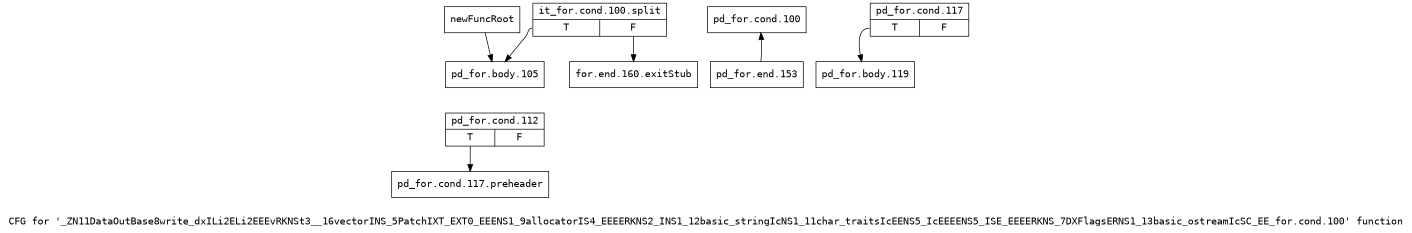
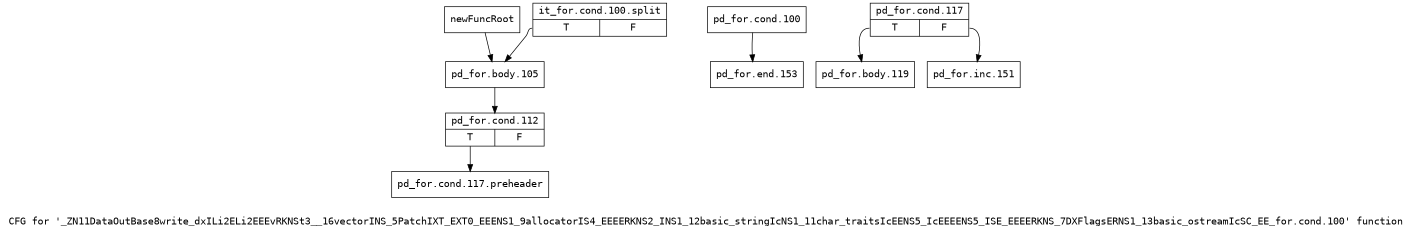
(762, 51) -> (752, 44)
(634, 75) -> none
none -> (974, 75)
none -> (495, 97)
